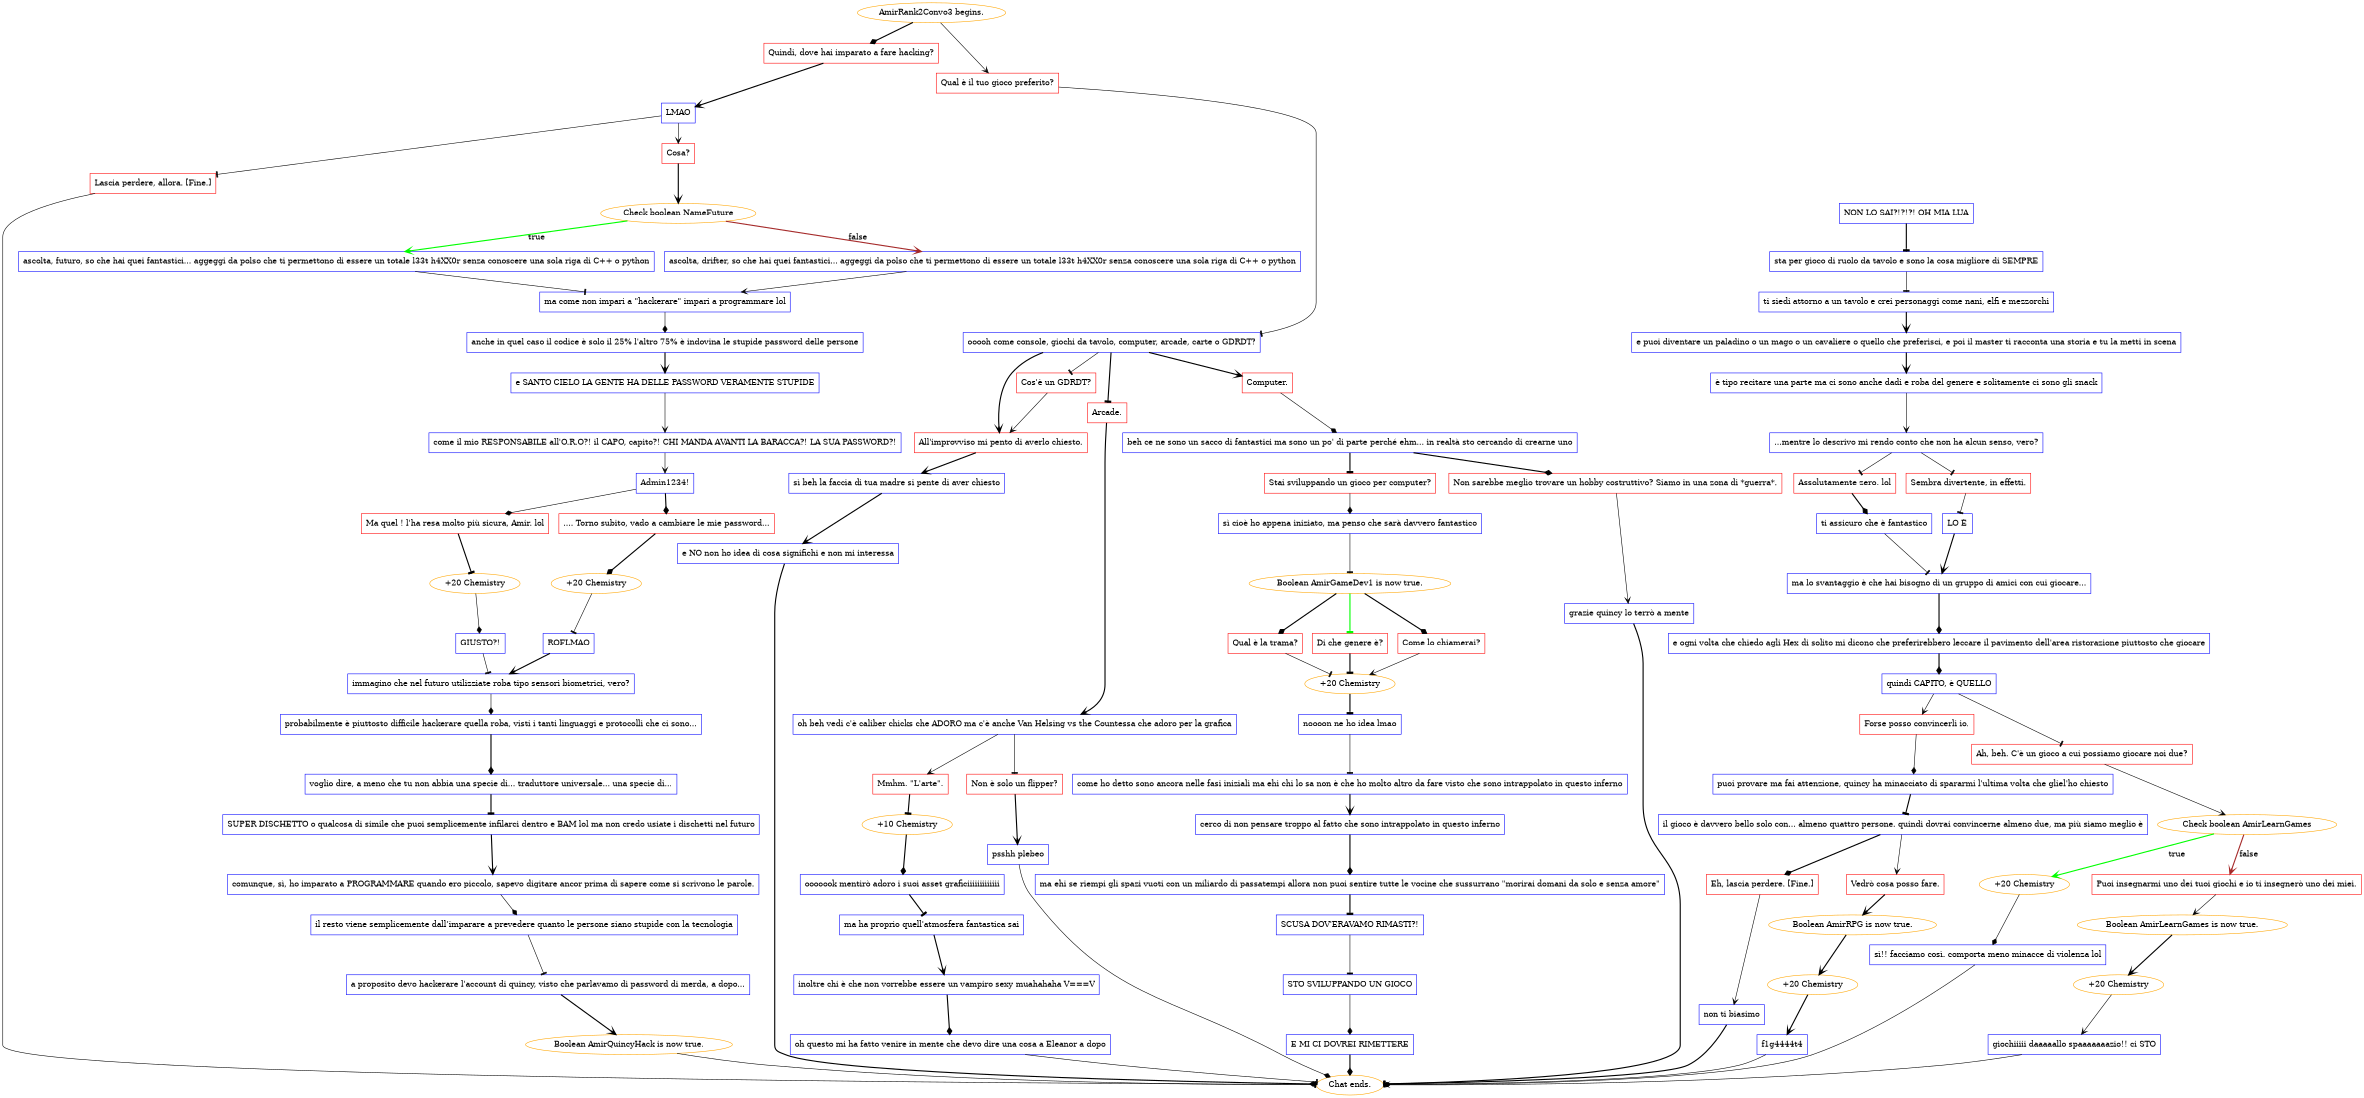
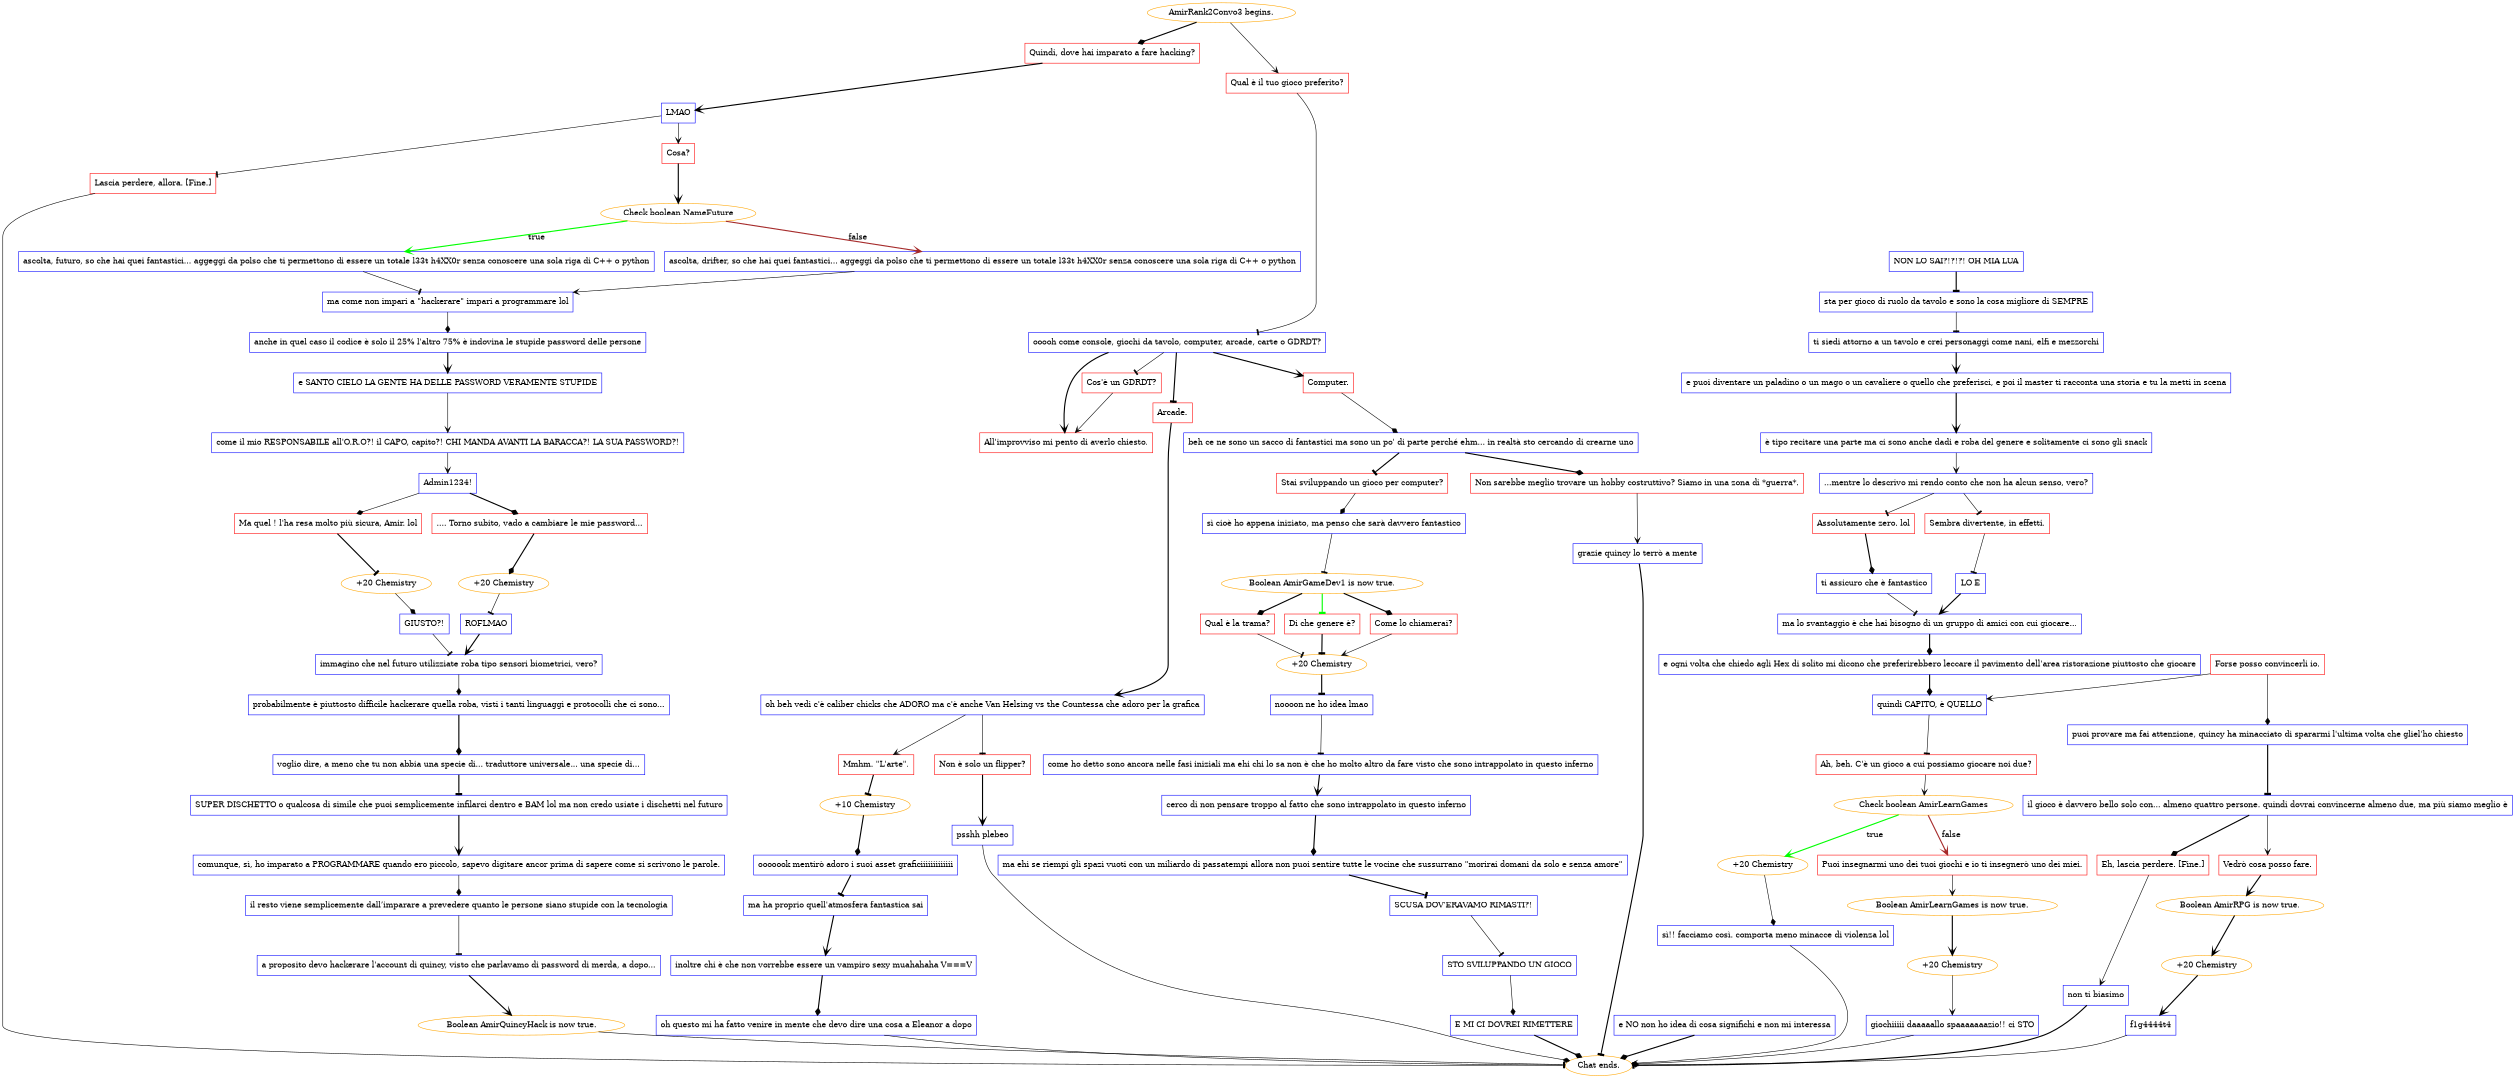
(897, 483) -> none
(1929, 702) -> (2102, 687)
